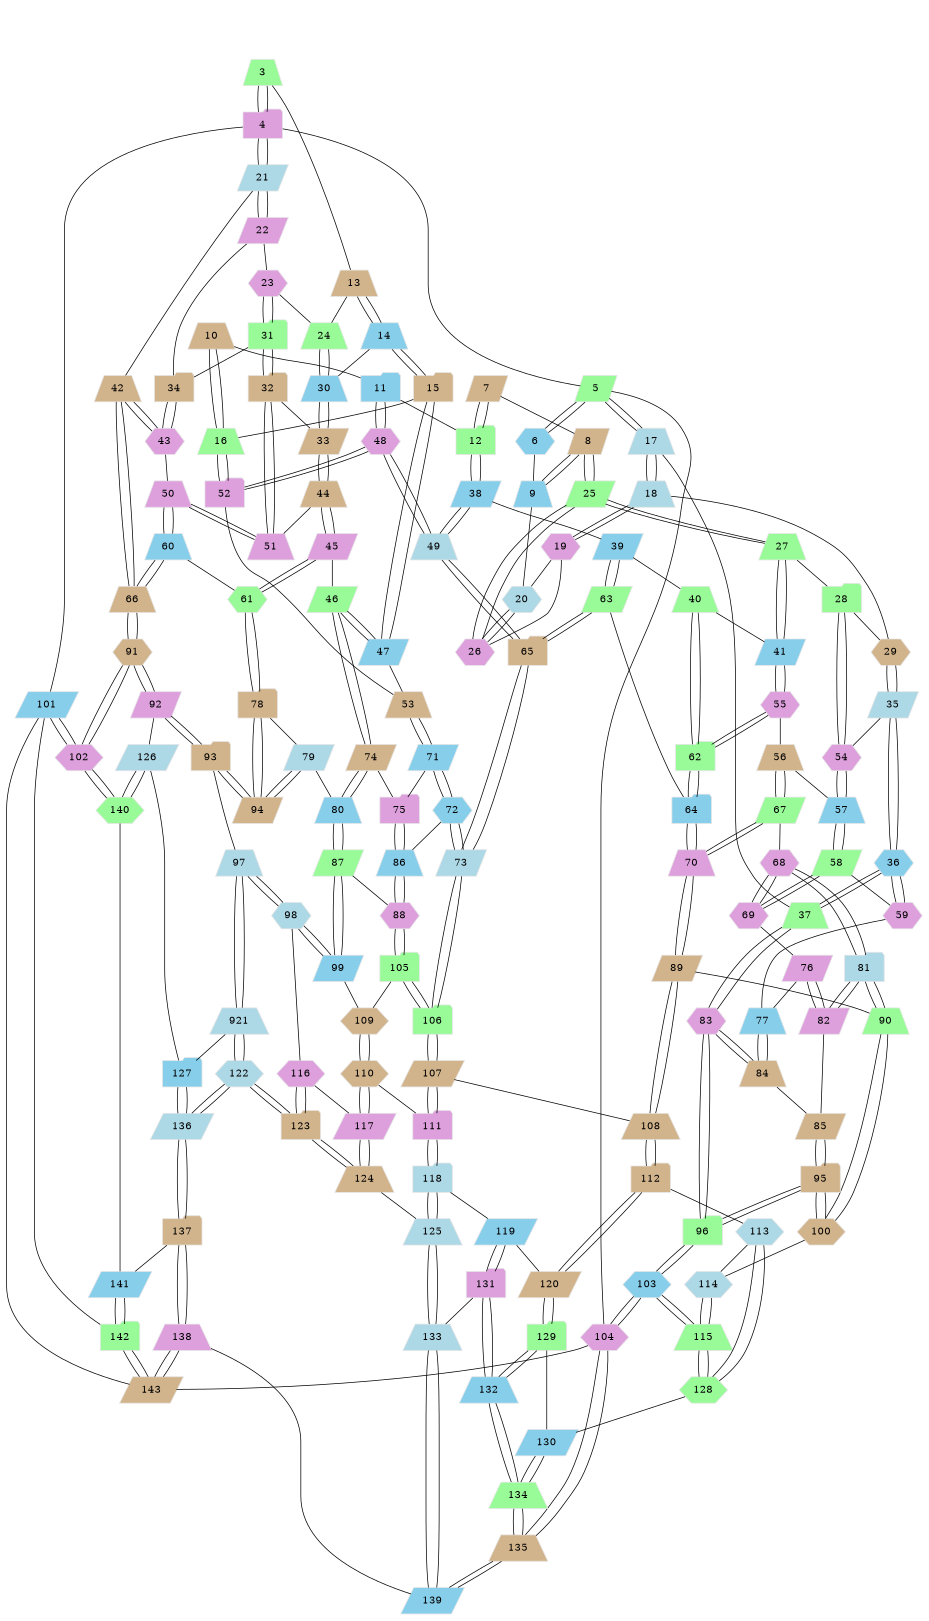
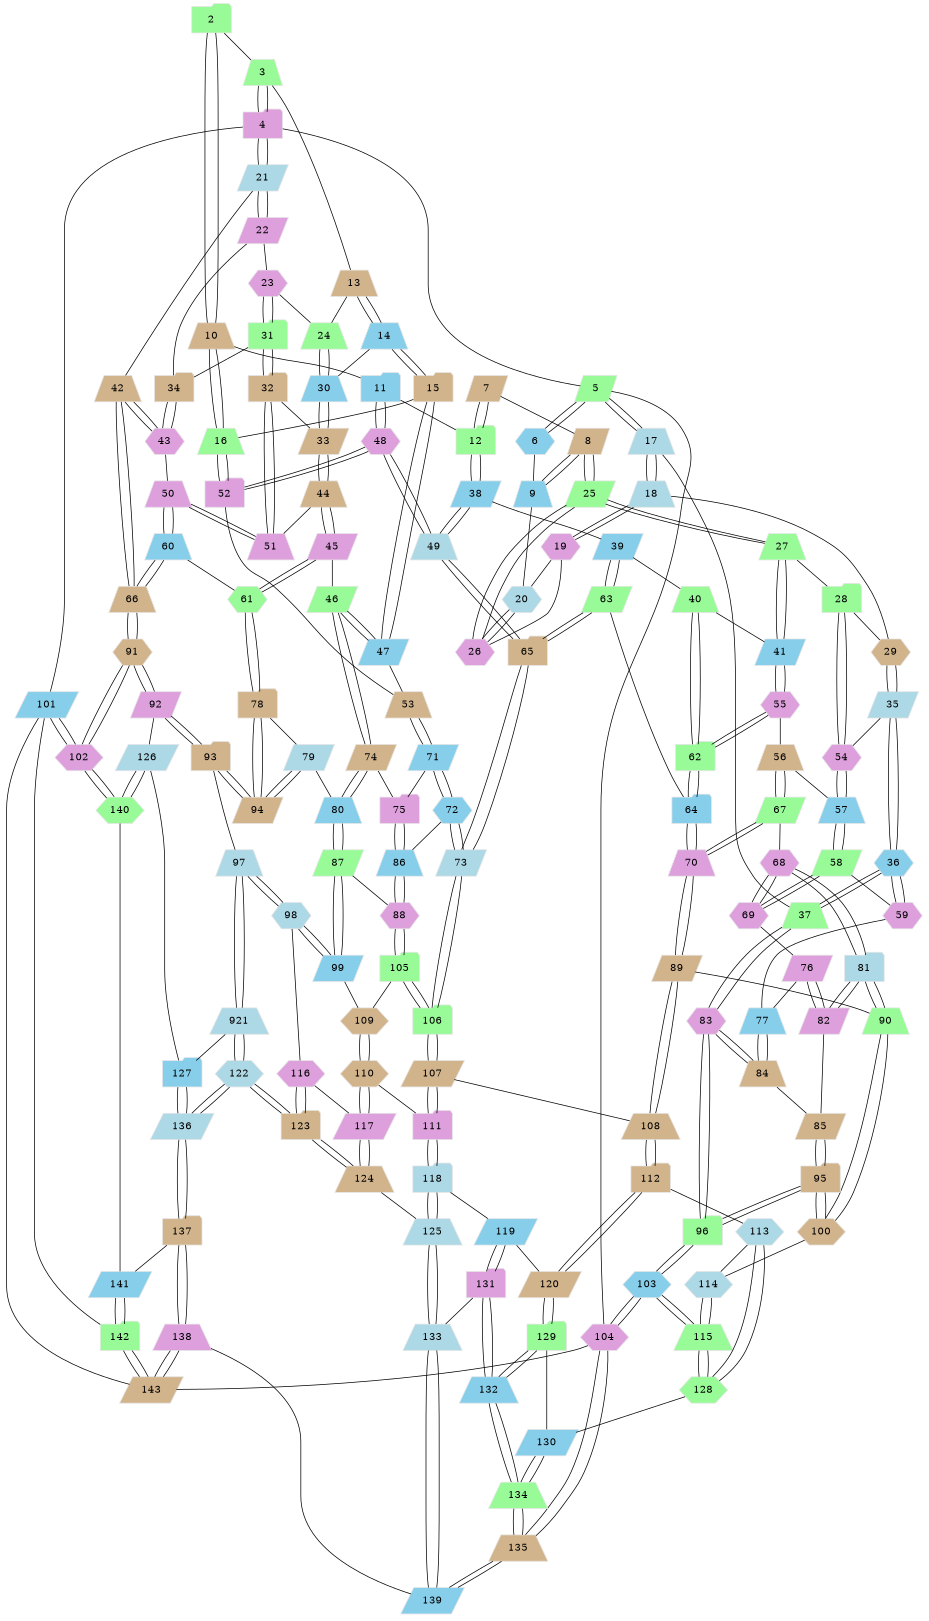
none -> (212, 20)
